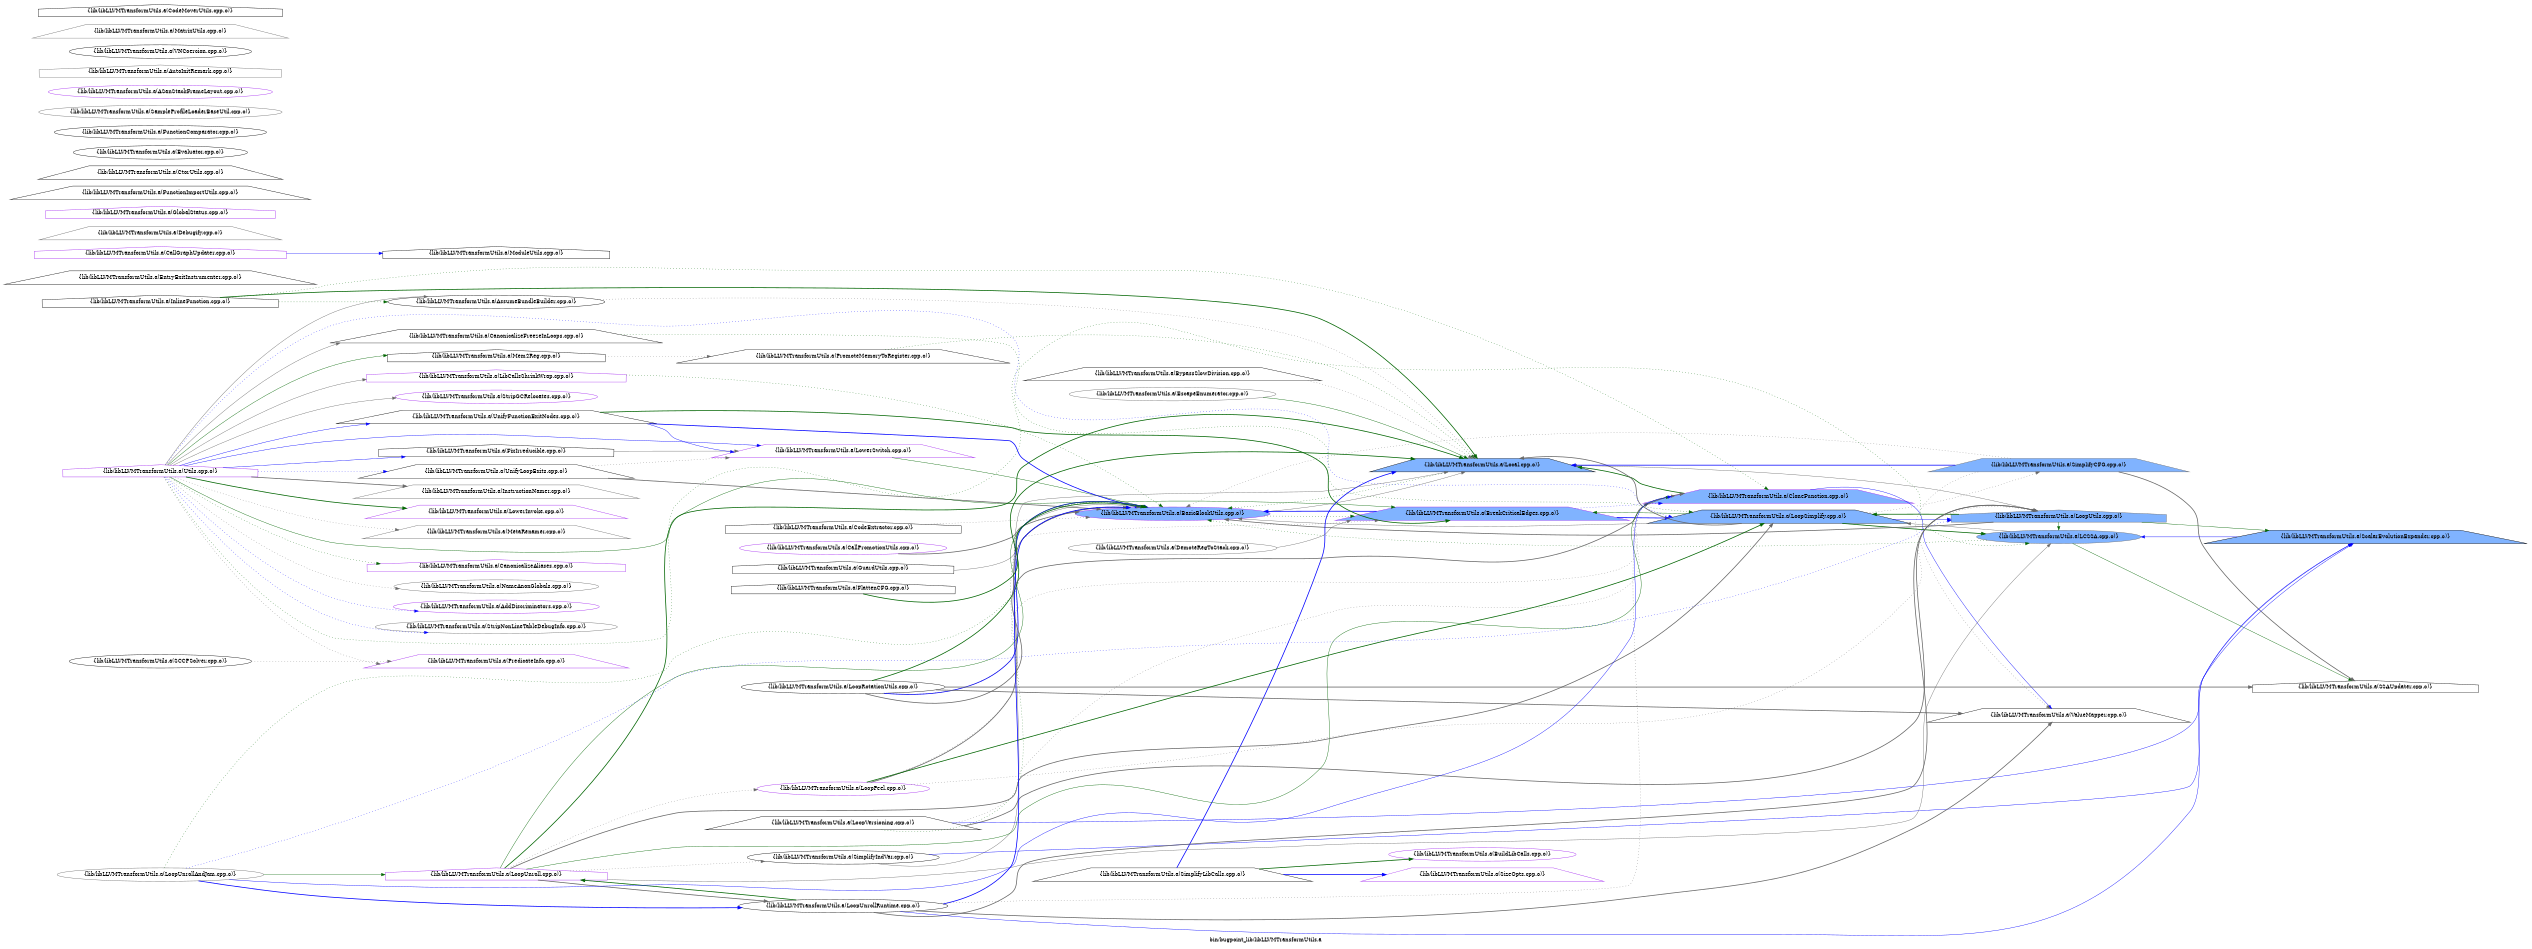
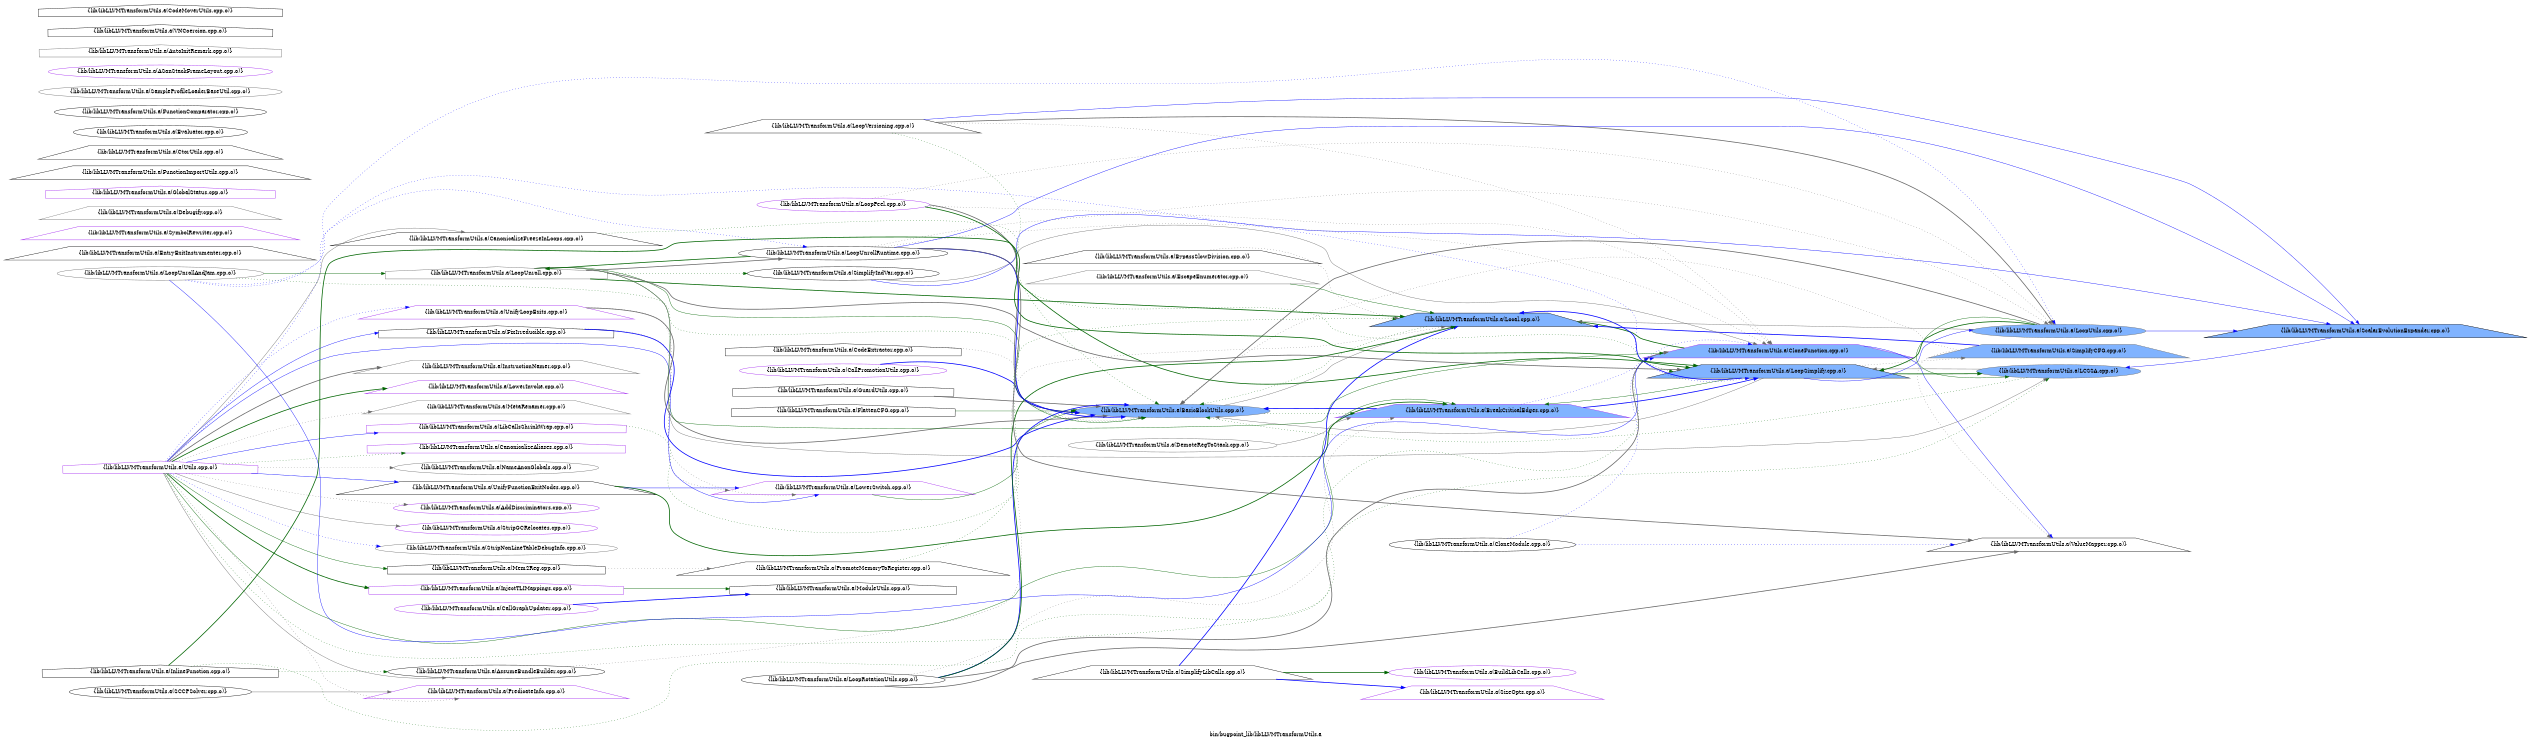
(160, 31) -> none
(160, 52) -> (160, 31)
none -> (160, 233)
(160, 253) -> (496, 609)
(333, 253) -> (659, 599)
(875, 289) -> (814, 238)
(1173, 394) -> (1173, 277)
(262, 413) -> (280, 445)
(902, 435) -> (791, 476)
(674, 451) -> (671, 390)
(496, 471) -> (496, 312)
(1636, 488) -> (1603, 319)
(1173, 514) -> (1173, 411)
(2059, 517) -> (2059, 331)
(2203, 526) -> (2190, 331)
(1016, 528) -> (1321, 247)
(990, 545) -> (1006, 379)
none -> (1482, 545)
(1006, 561) -> (1011, 401)
(277, 570) -> (294, 493)
(1007, 580) -> (1007, 411)
none -> (496, 589)
(320, 661) -> (320, 692)
(2365, 687) -> none
(627, 815) -> none
(1570, 822) -> (1467, 190)
(666, 866) -> (675, 273)
(496, 875) -> (496, 273)
(468, 904) -> (479, 193)
